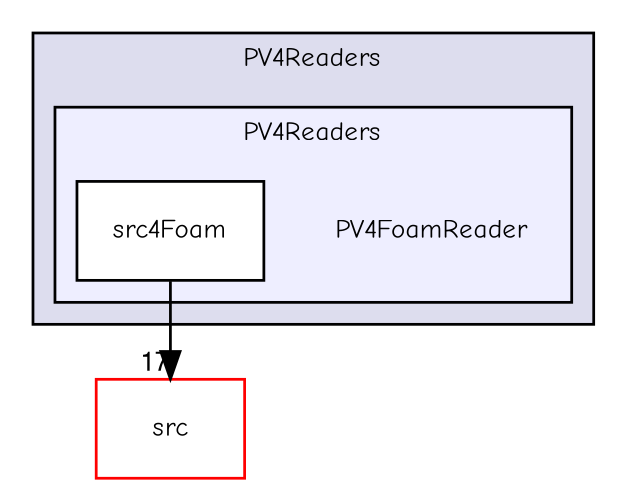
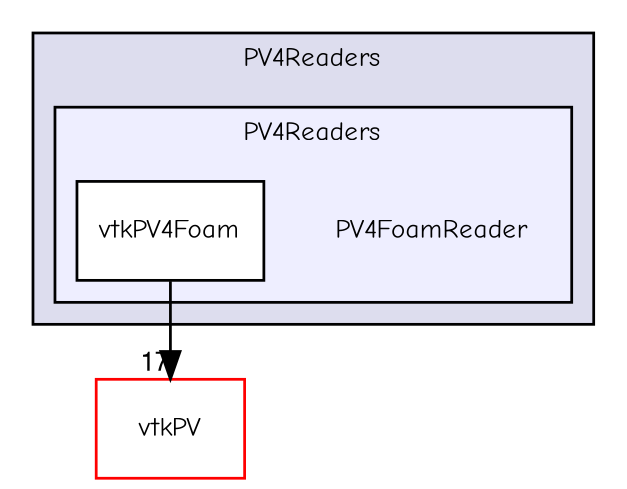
(170, 231) -> (170, 231)
(170, 429) -> (170, 429)
